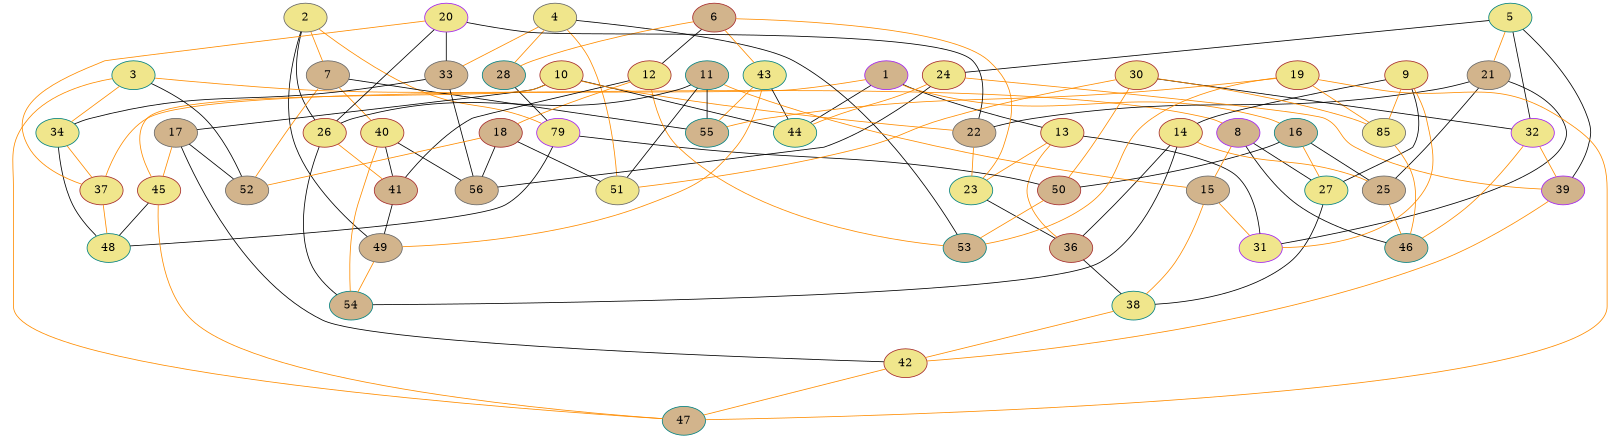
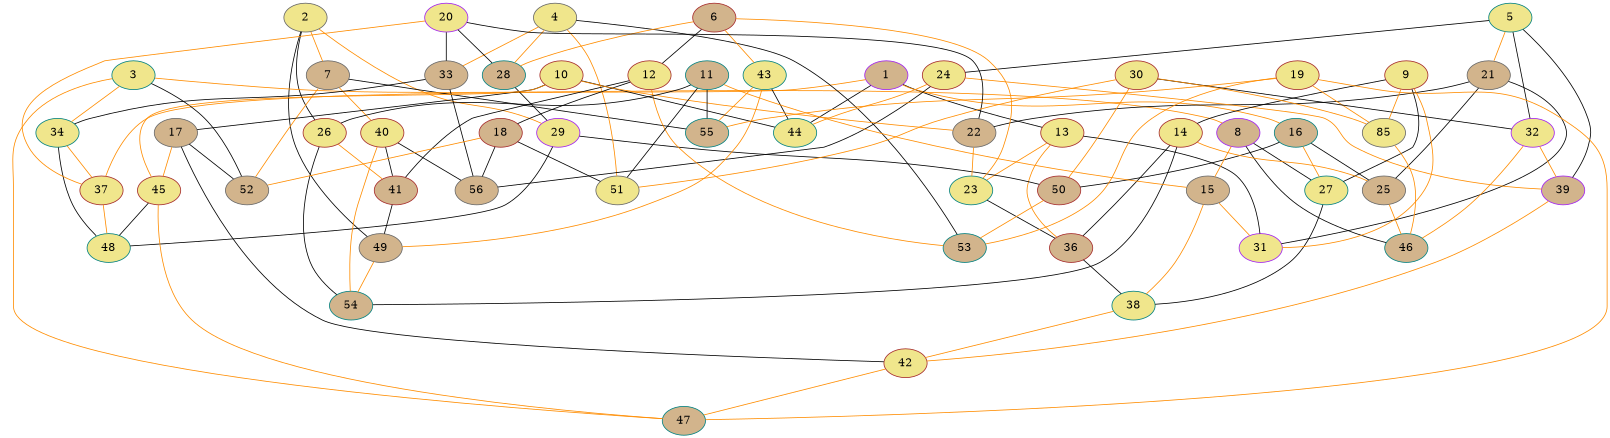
(383, 77) -> (475, 46)
(579, 100) -> (579, 100)
(558, 133) -> (558, 133)
